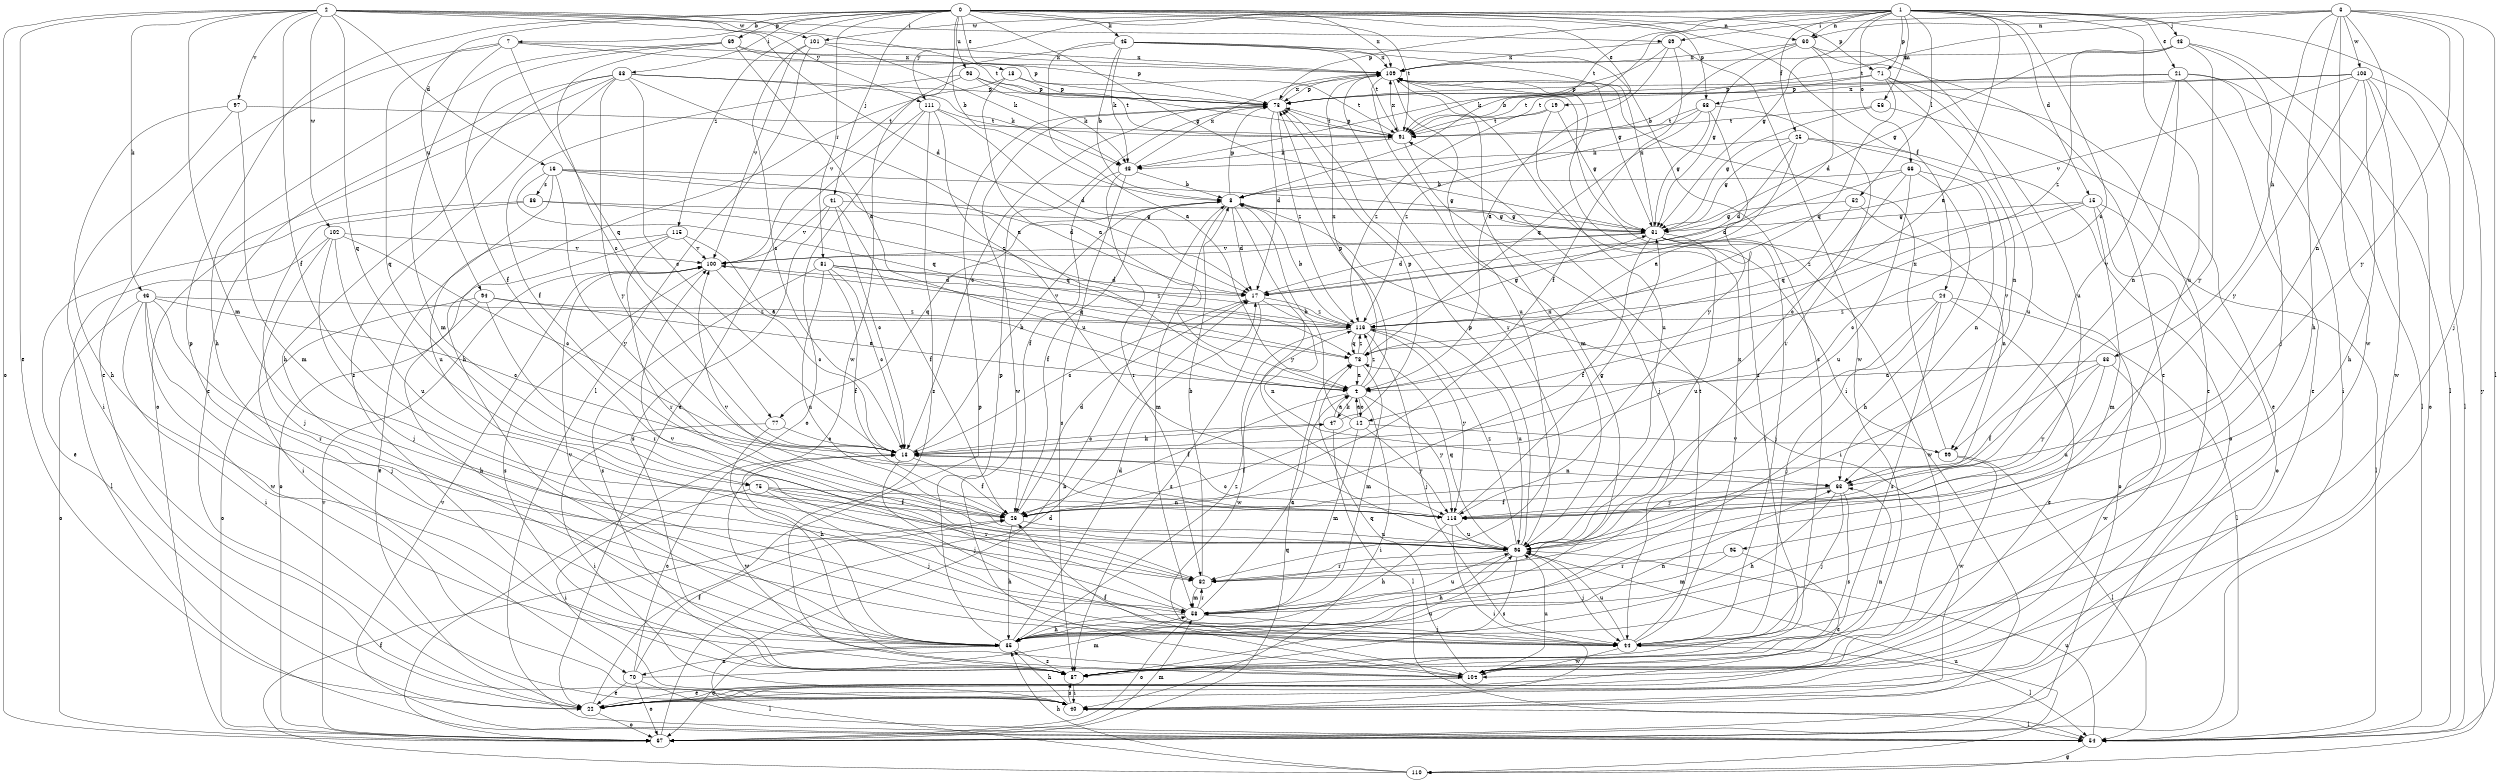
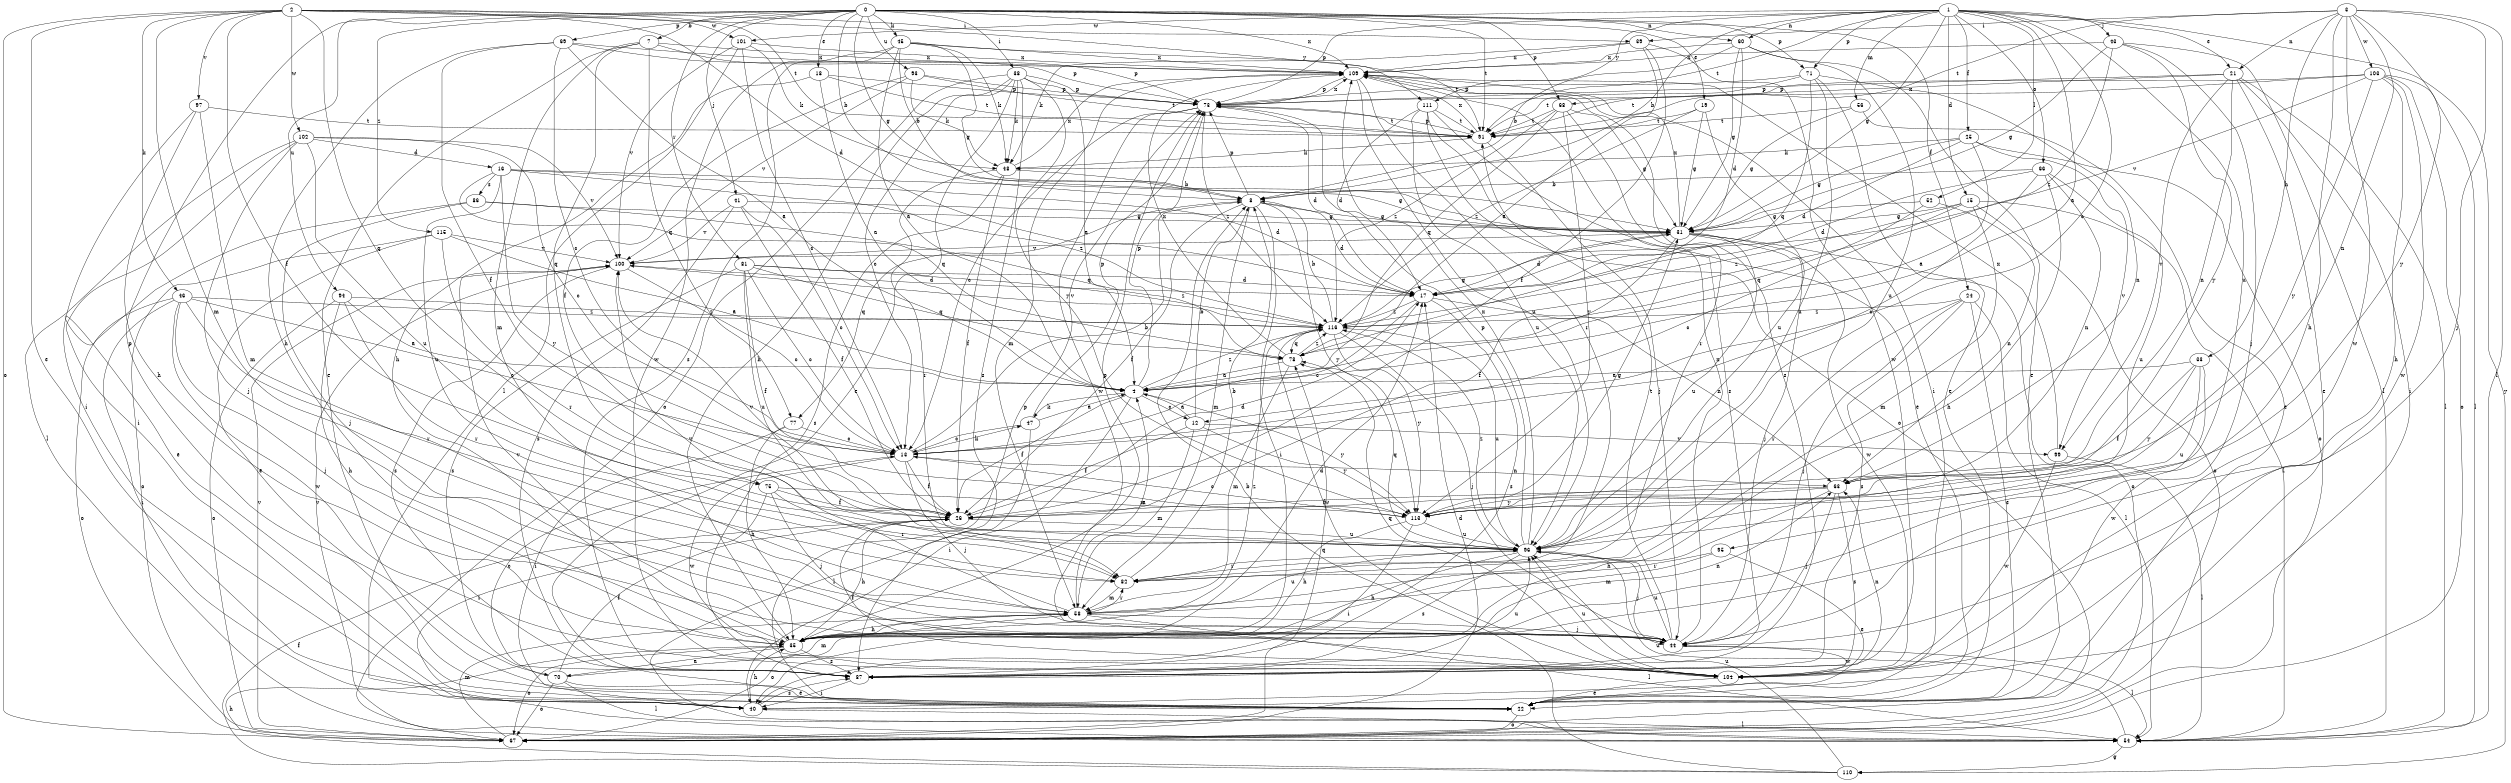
(2061, 22) -> (2288, 36)
(432, 97) -> (401, 153)
none -> (1600, 677)
